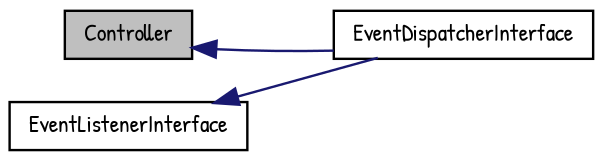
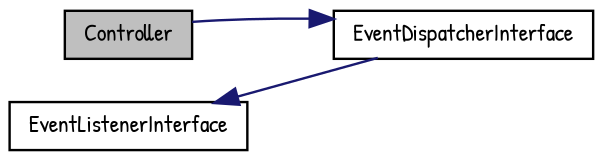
(275, 51) -> (251, 19)
